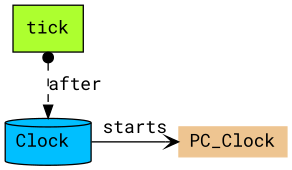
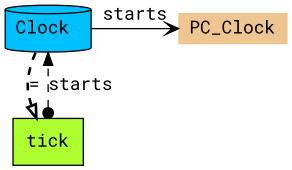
none -> (28, 79)
(75, 85) -> (81, 85)
